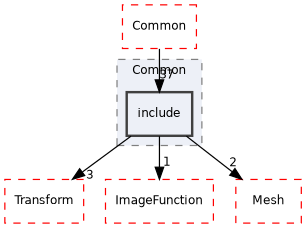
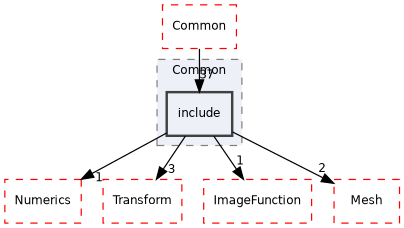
none -> (43, 201)
